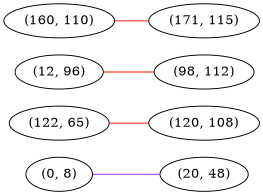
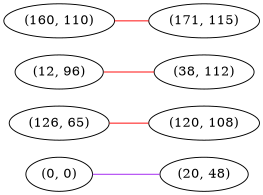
(204, 72) -> (204, 72)
(59, 123) -> (59, 123)
(59, 174) -> (59, 174)
